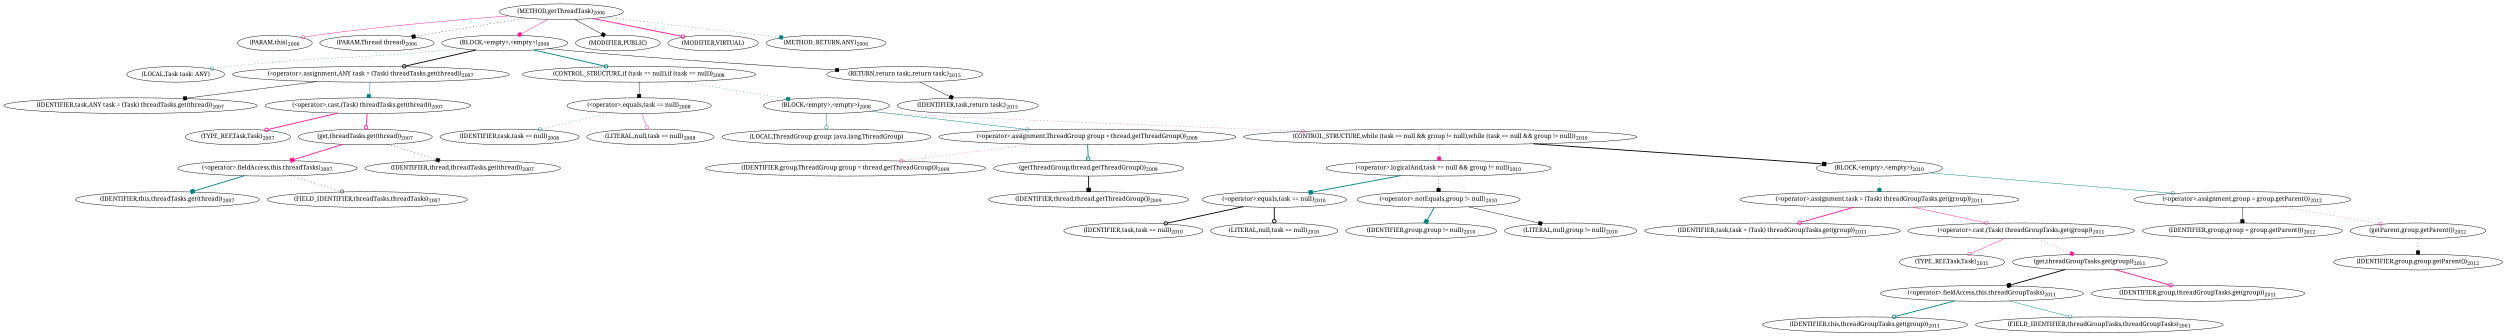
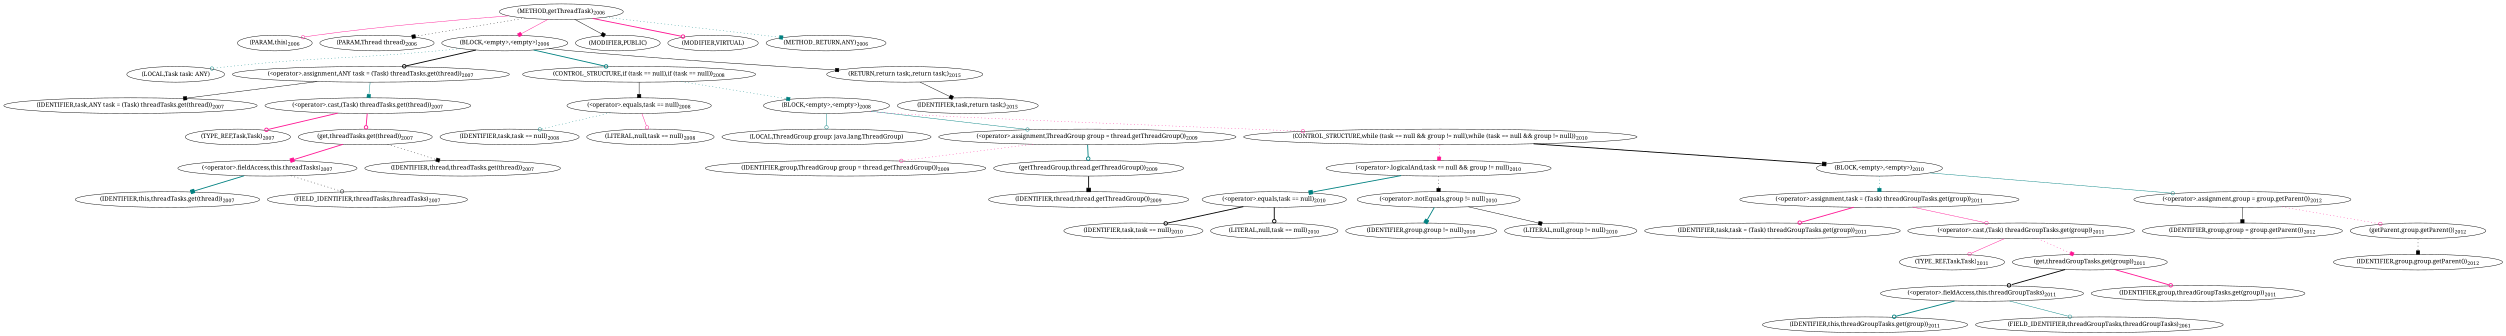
(2038, 277) -> (2038, 277)
